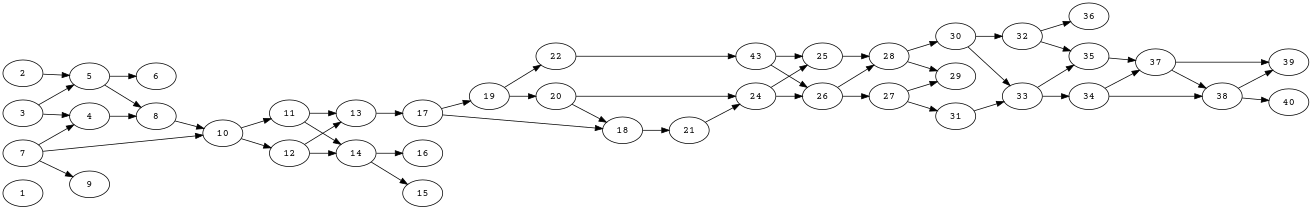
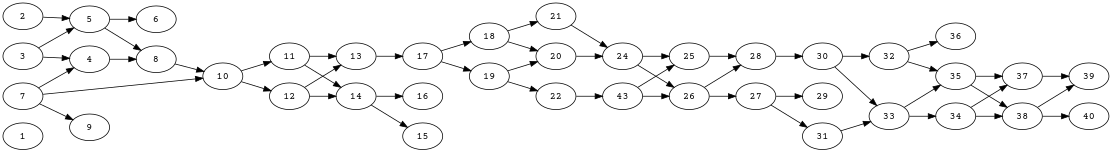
(919, 65) -> none
(1186, 78) -> (984, 93)
(586, 112) -> (519, 45)
